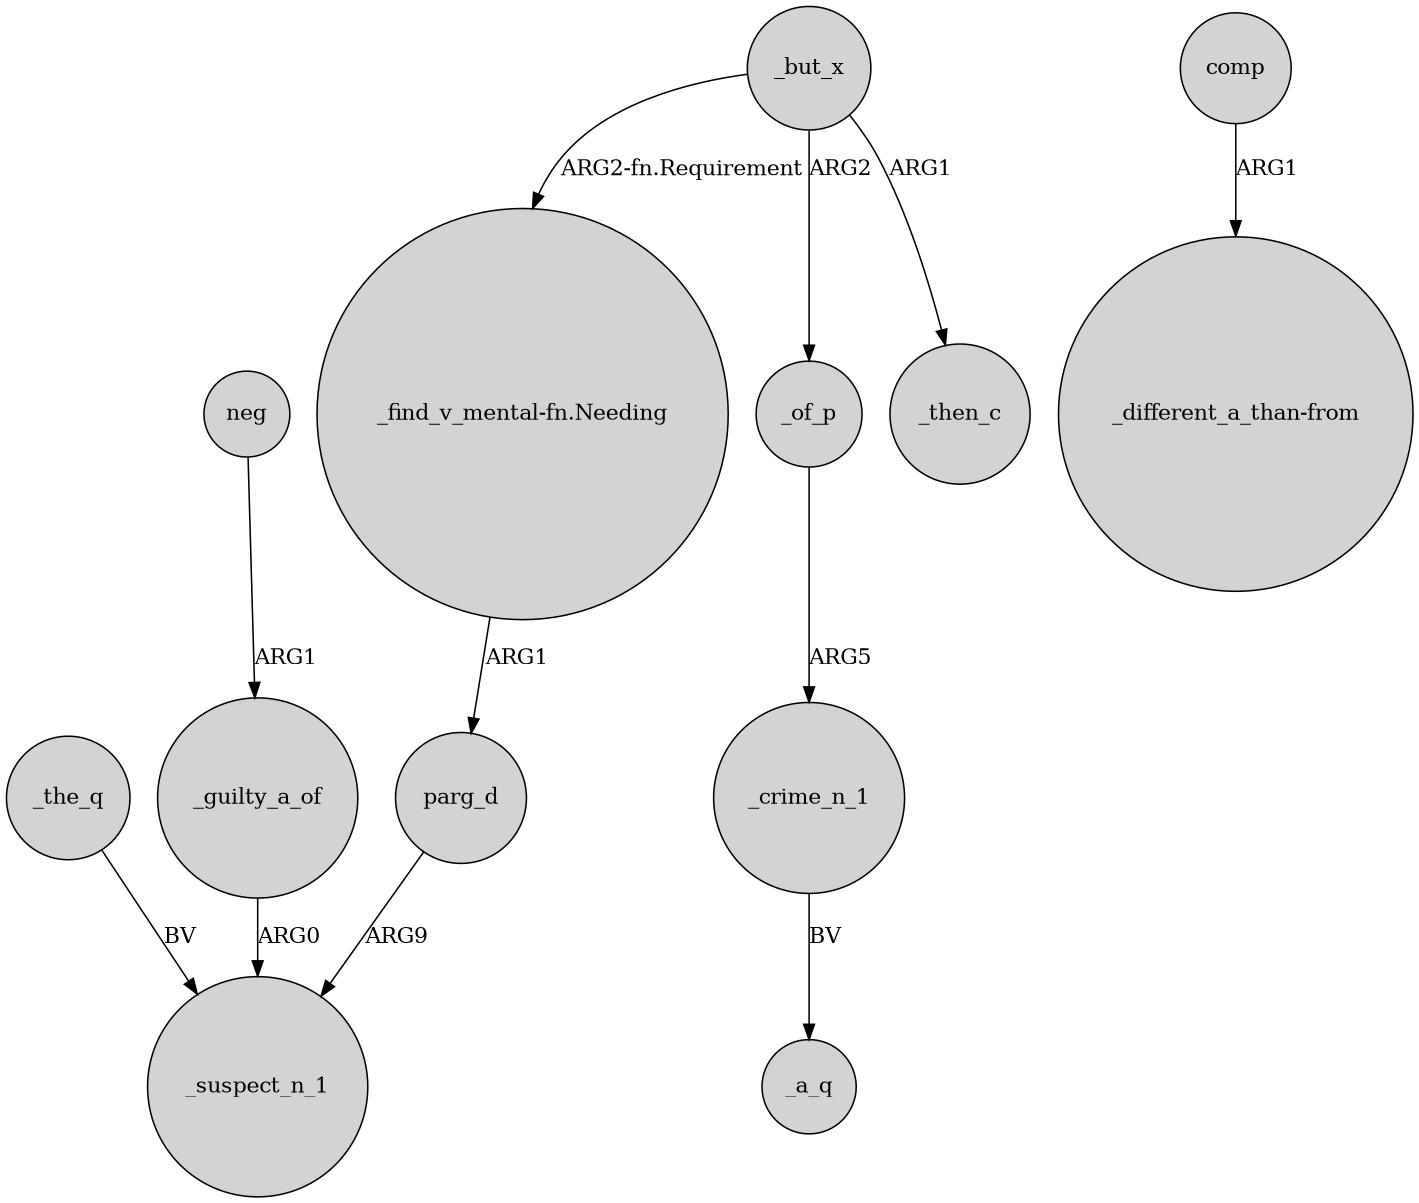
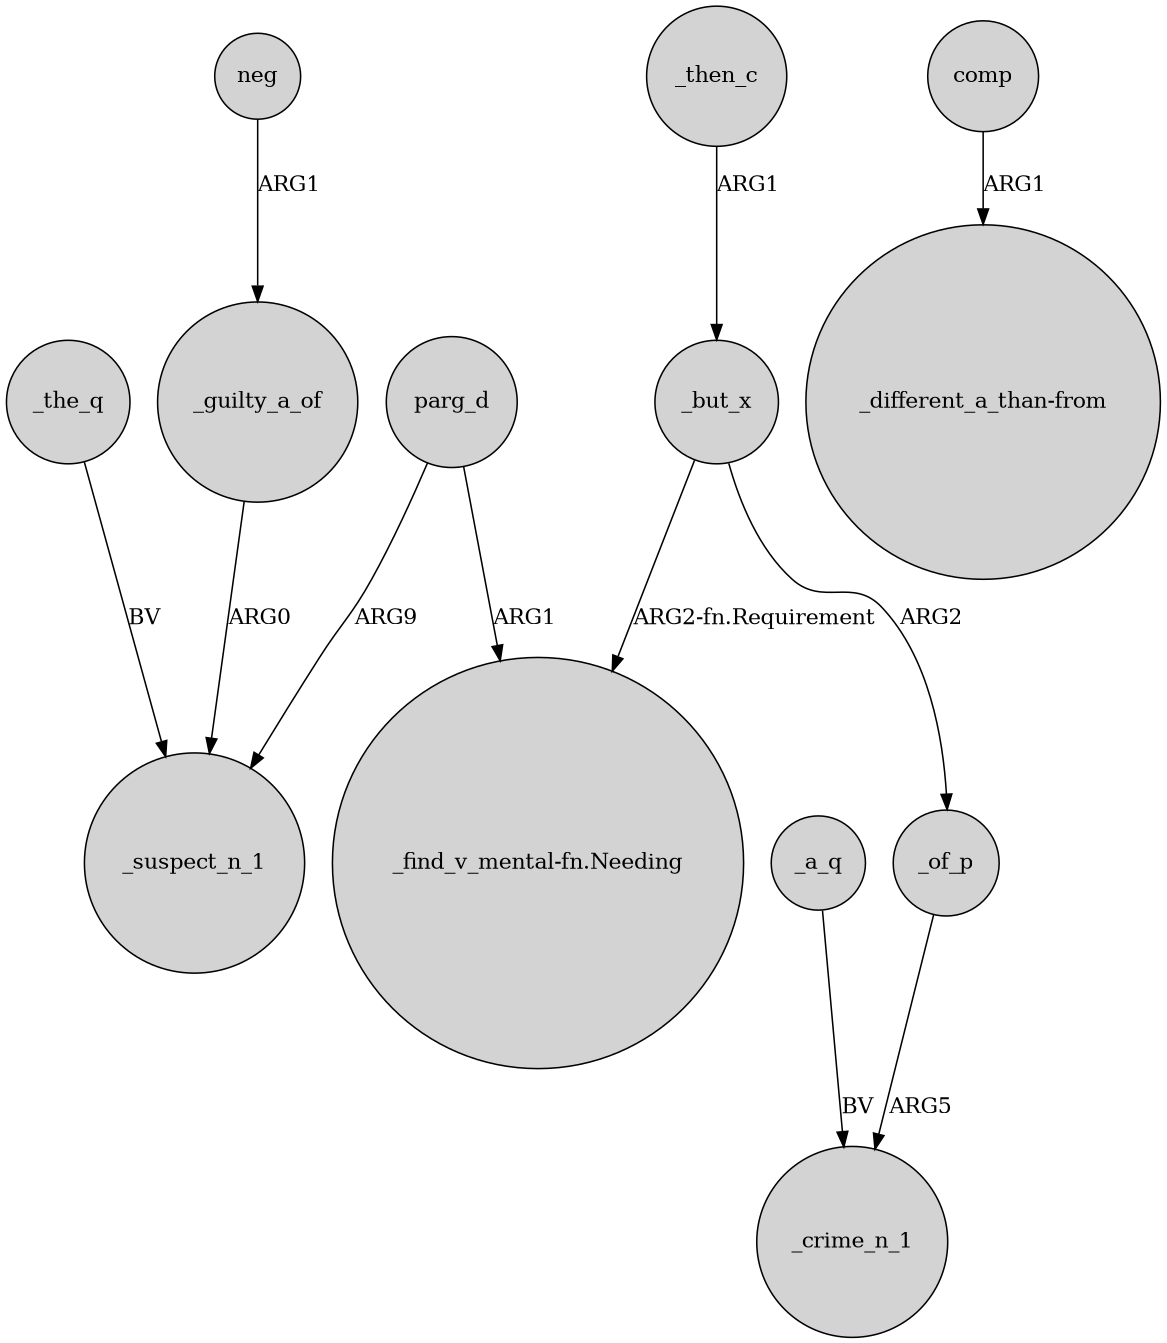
(906, 218) -> (717, 236)
(482, 668) -> (480, 556)
(809, 959) -> (832, 1021)
